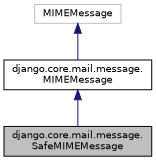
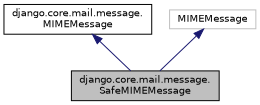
(78, 47) -> (178, 53)
